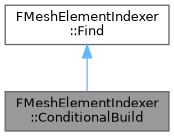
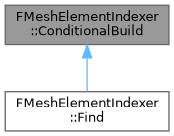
(87, 75) -> (87, 75)
